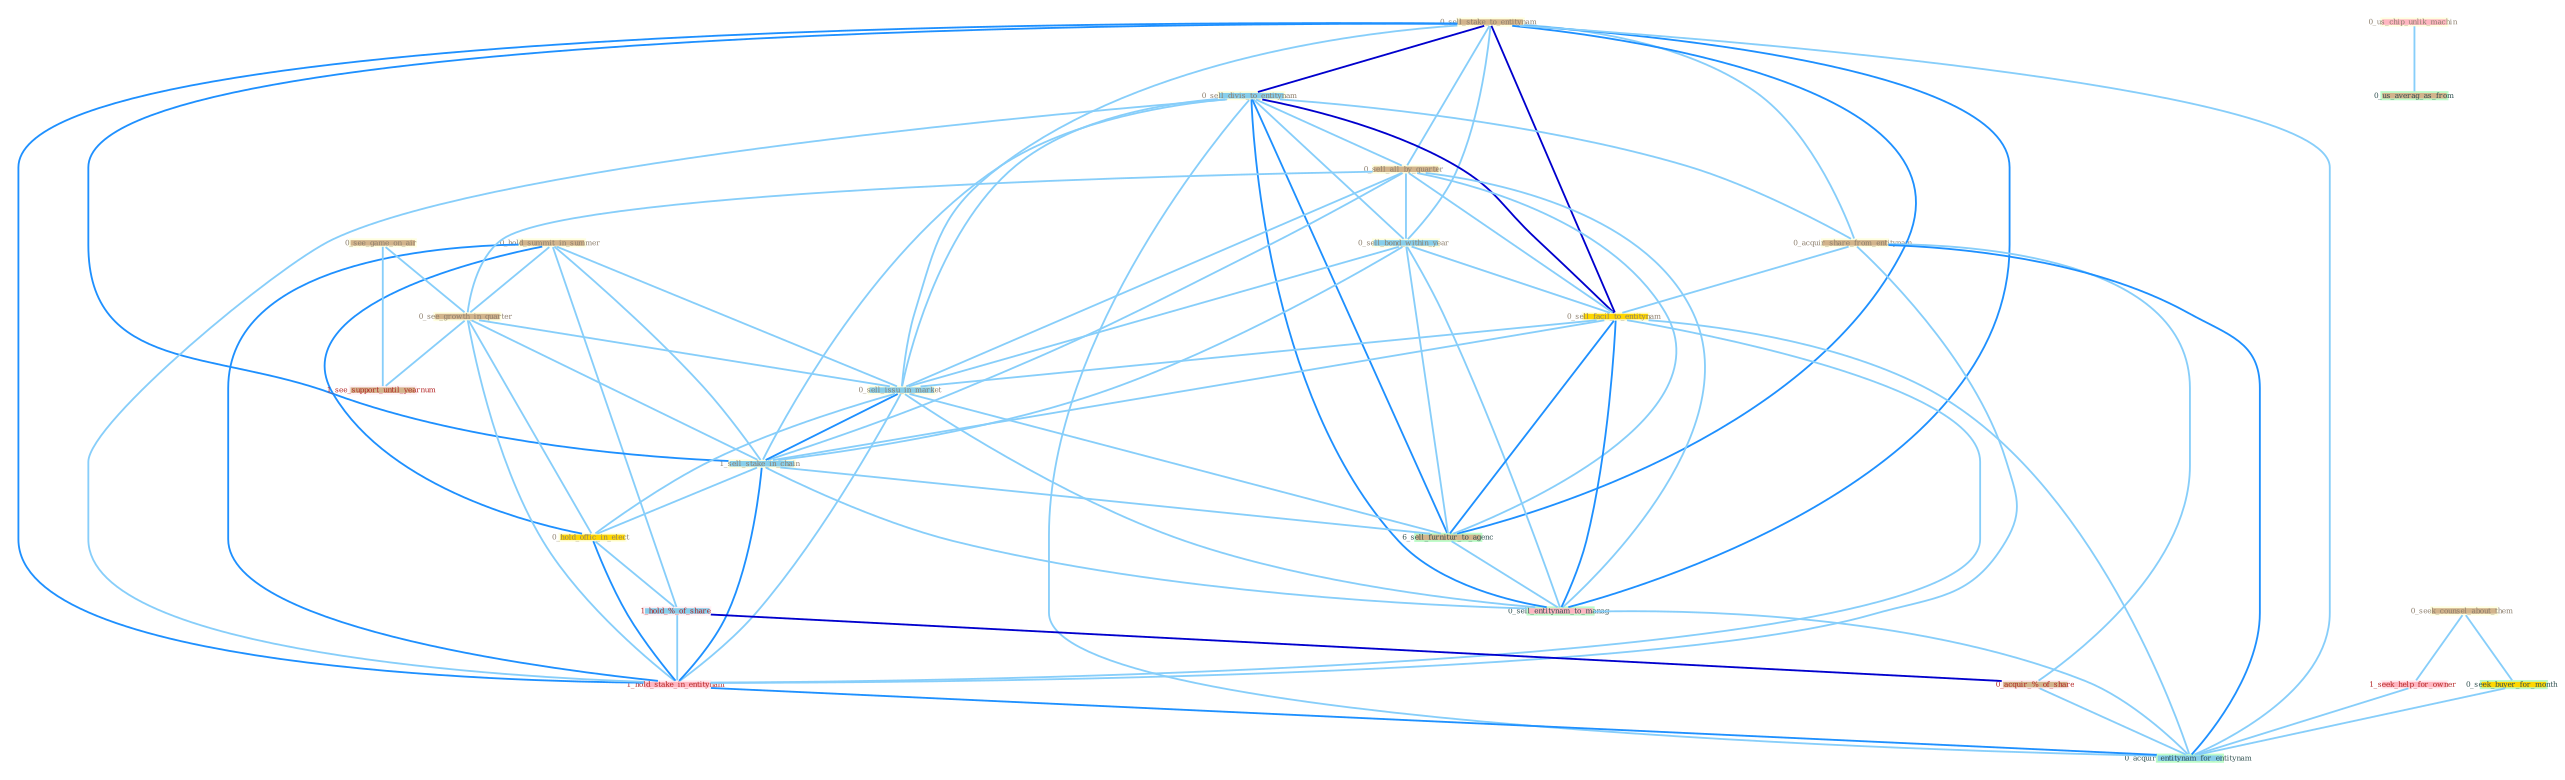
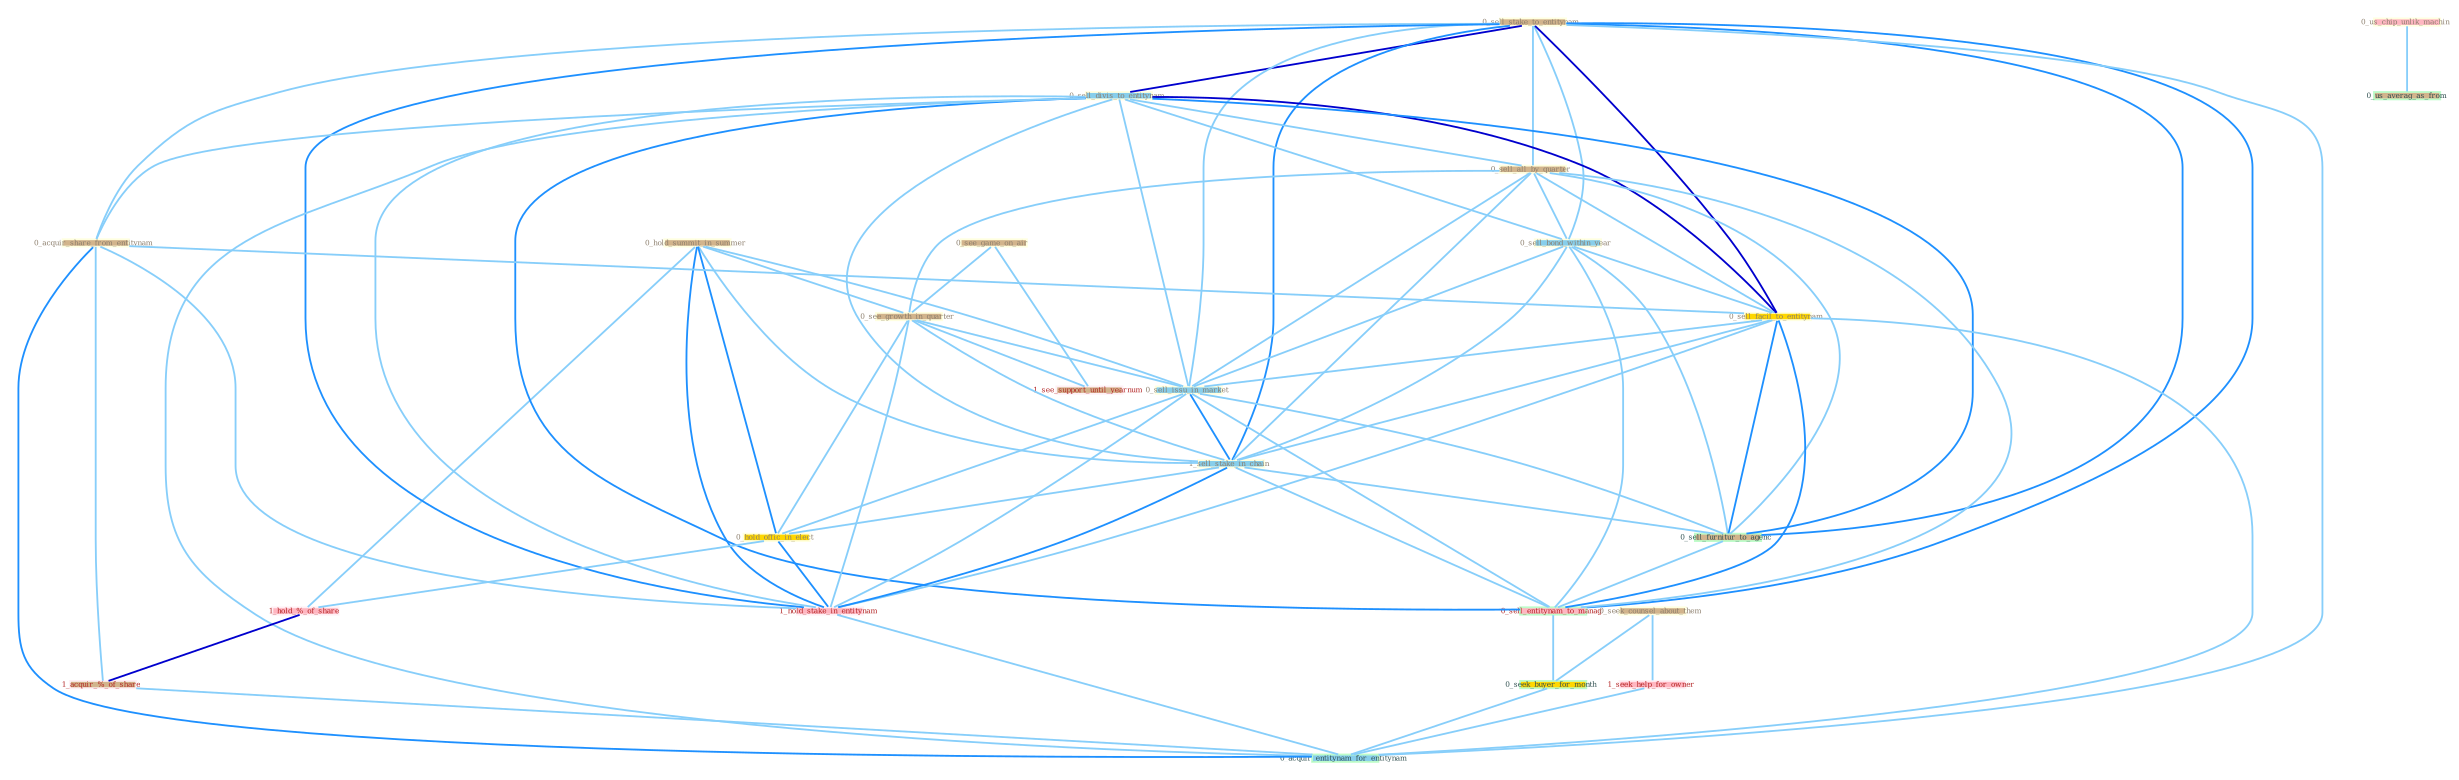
(1448, 537) -> (1728, 537)
(677, 611) -> (305, 611)
(1561, 611) -> (1553, 611)
(1905, 633) -> (1553, 648)
(677, 648) -> none
(2035, 685) -> (103, 685)
(1325, 716) -> (1088, 685)
